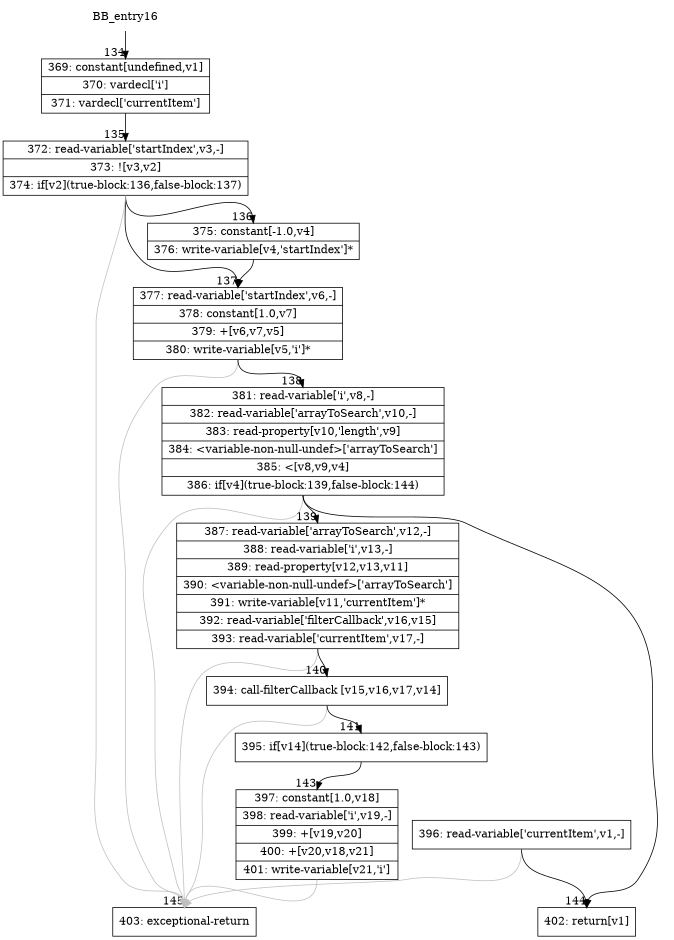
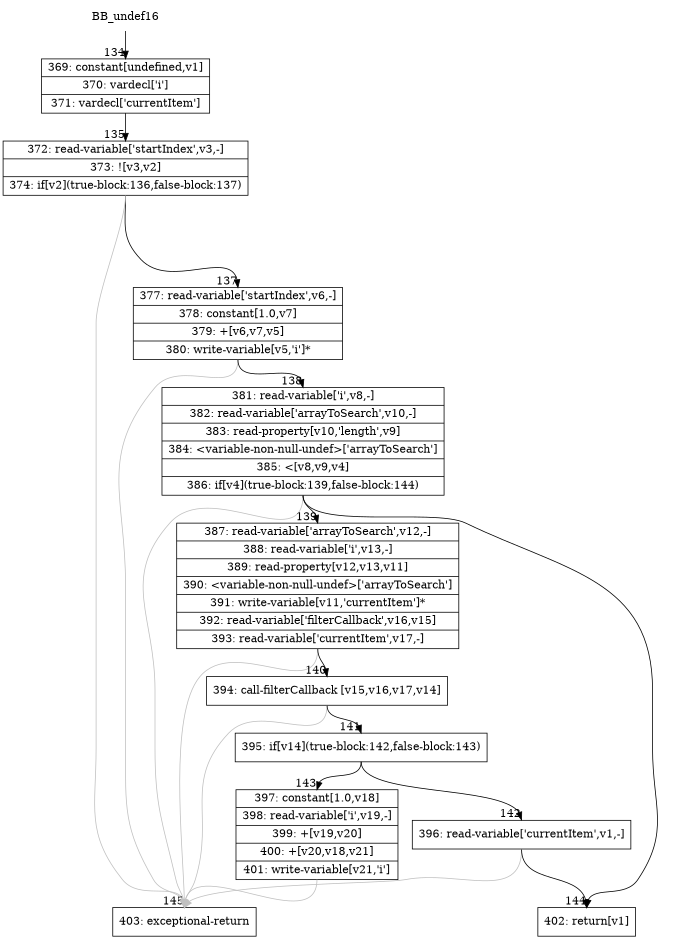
(126, 17) -> (126, 17)
(253, 241) -> none
none -> (438, 790)
